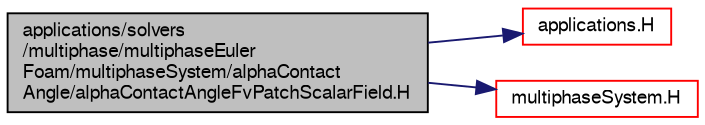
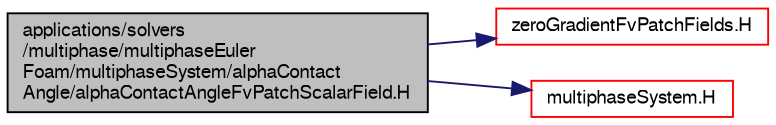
(597, 27) -> (632, 27)
